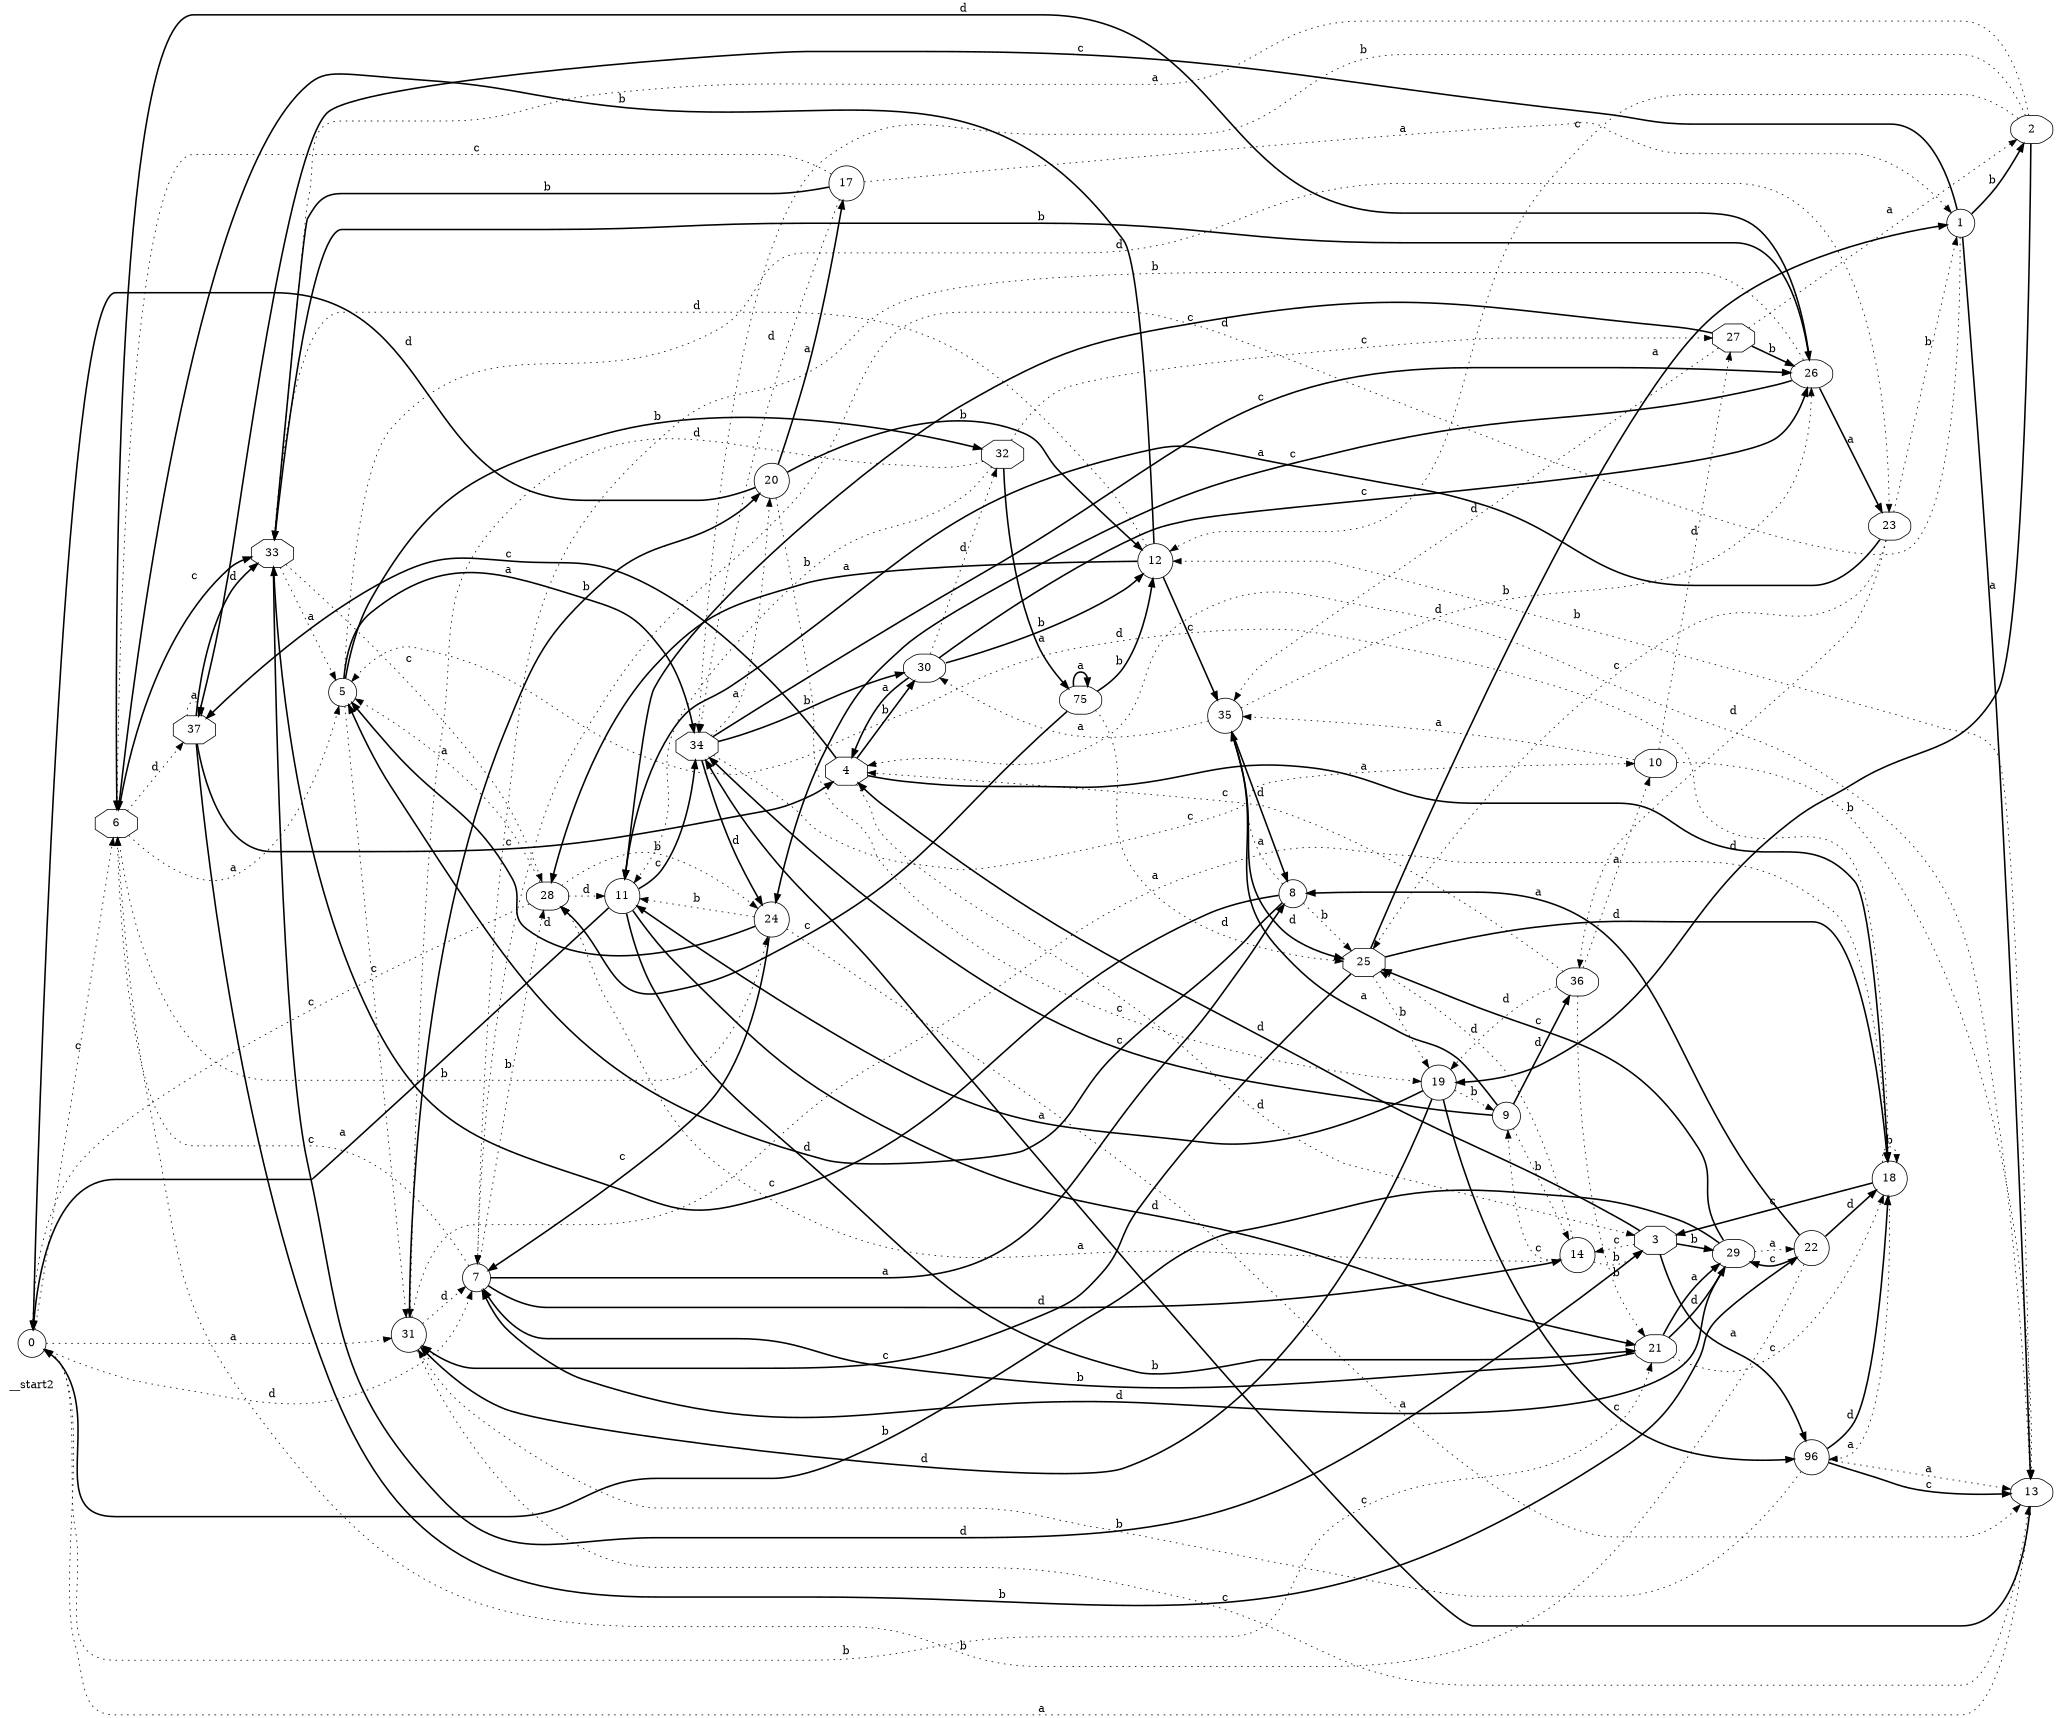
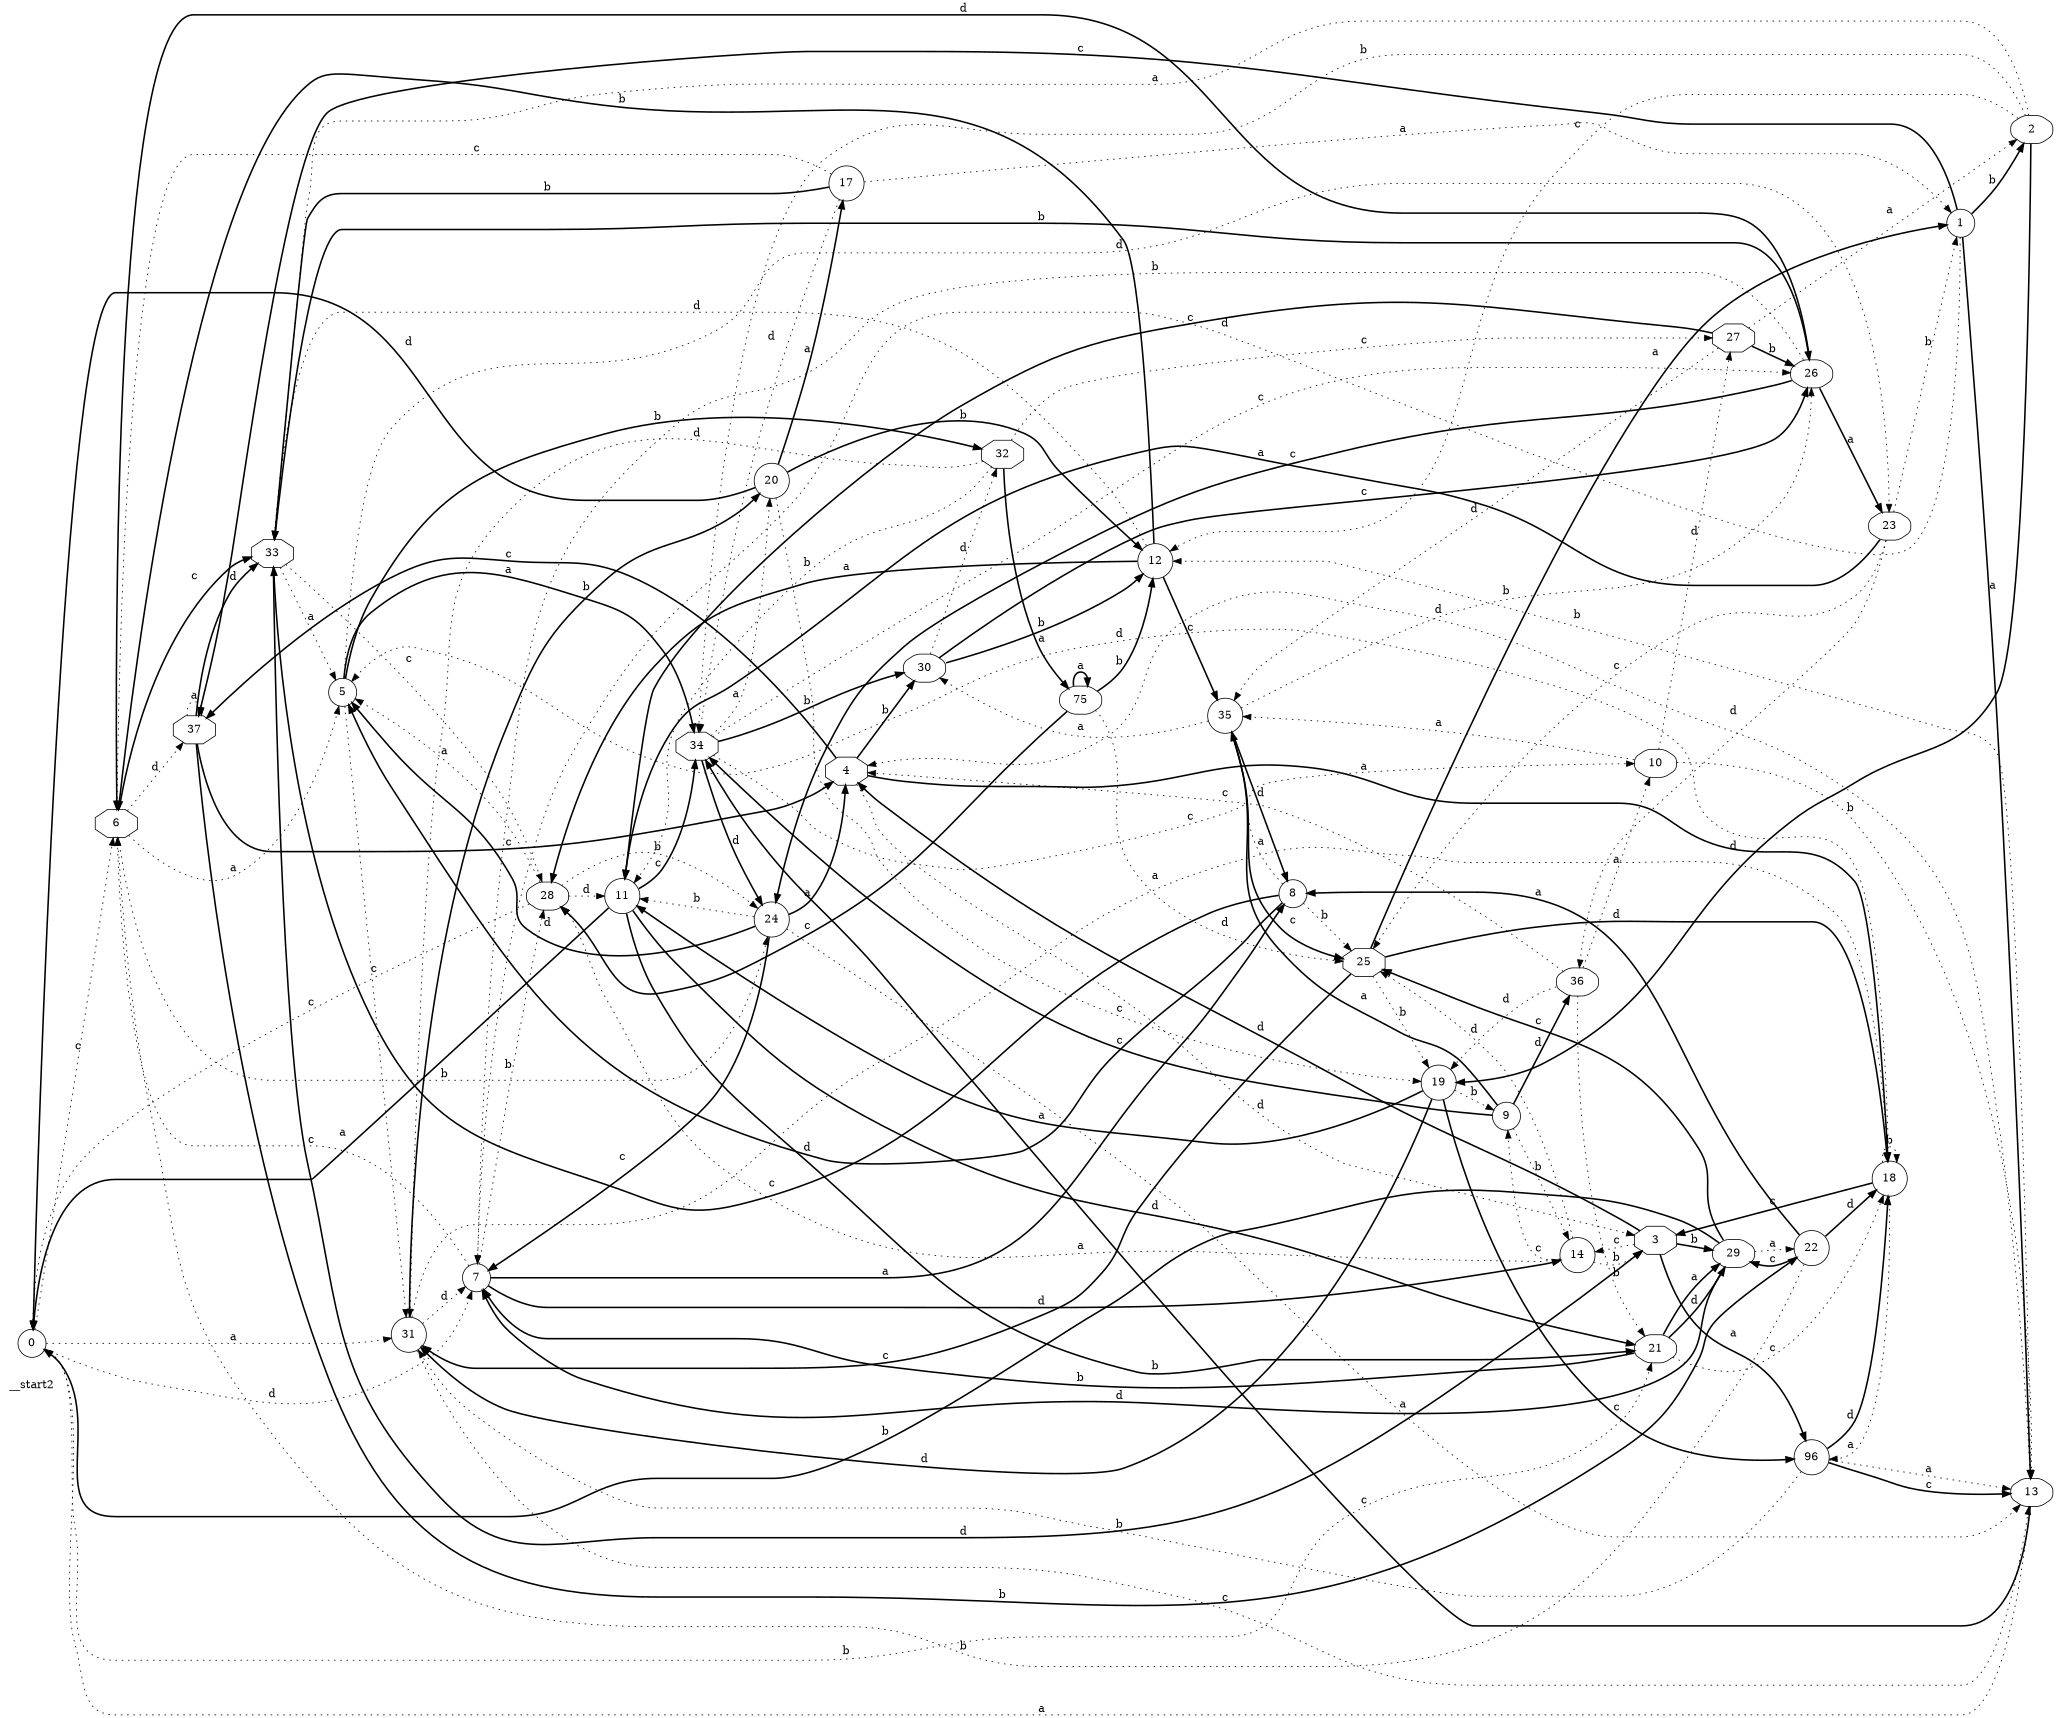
(1209, 430) -> (1209, 430)
(876, 709) -> (832, 862)
(1293, 921) -> (1293, 921)
